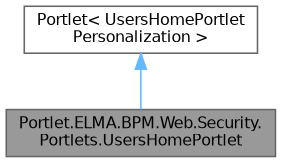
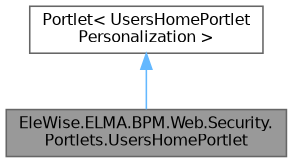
(141, 133) -> (146, 133)
